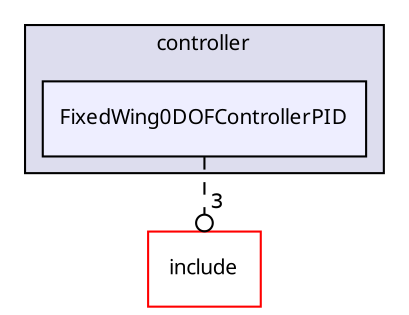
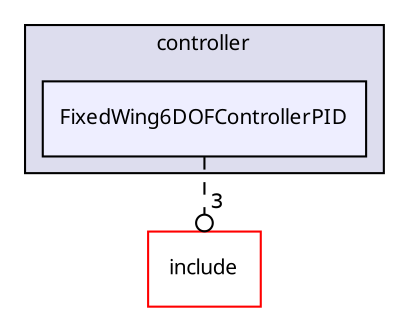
(204, 119) -> (204, 119)
